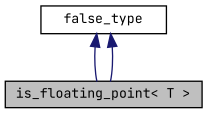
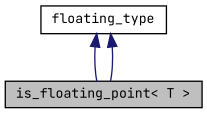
(104, 20) -> (104, 20)
